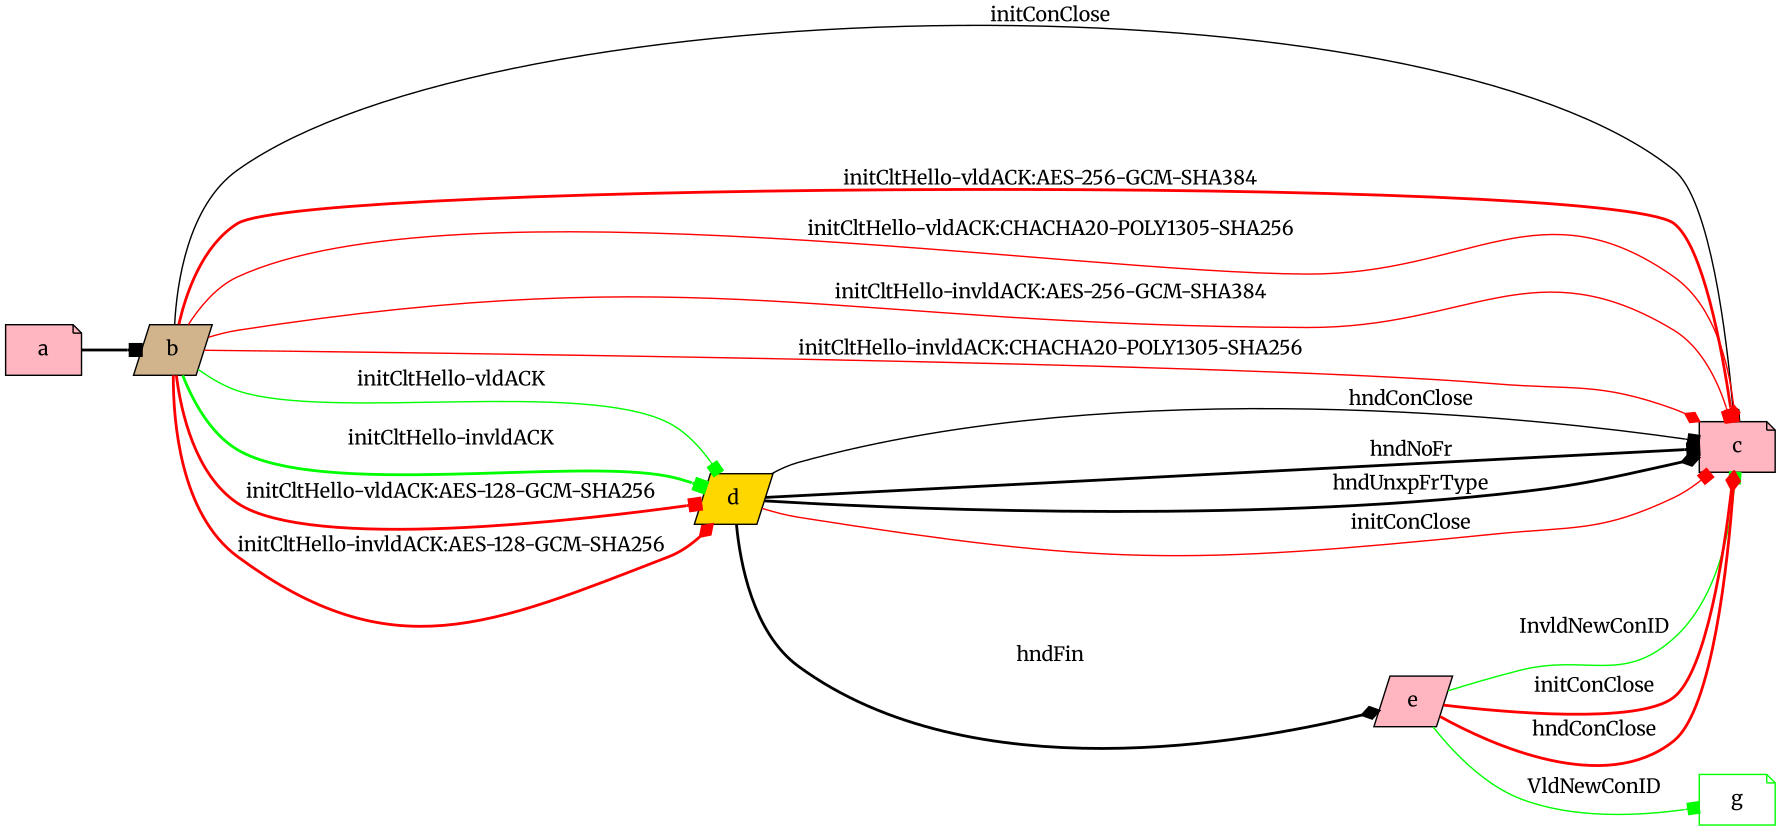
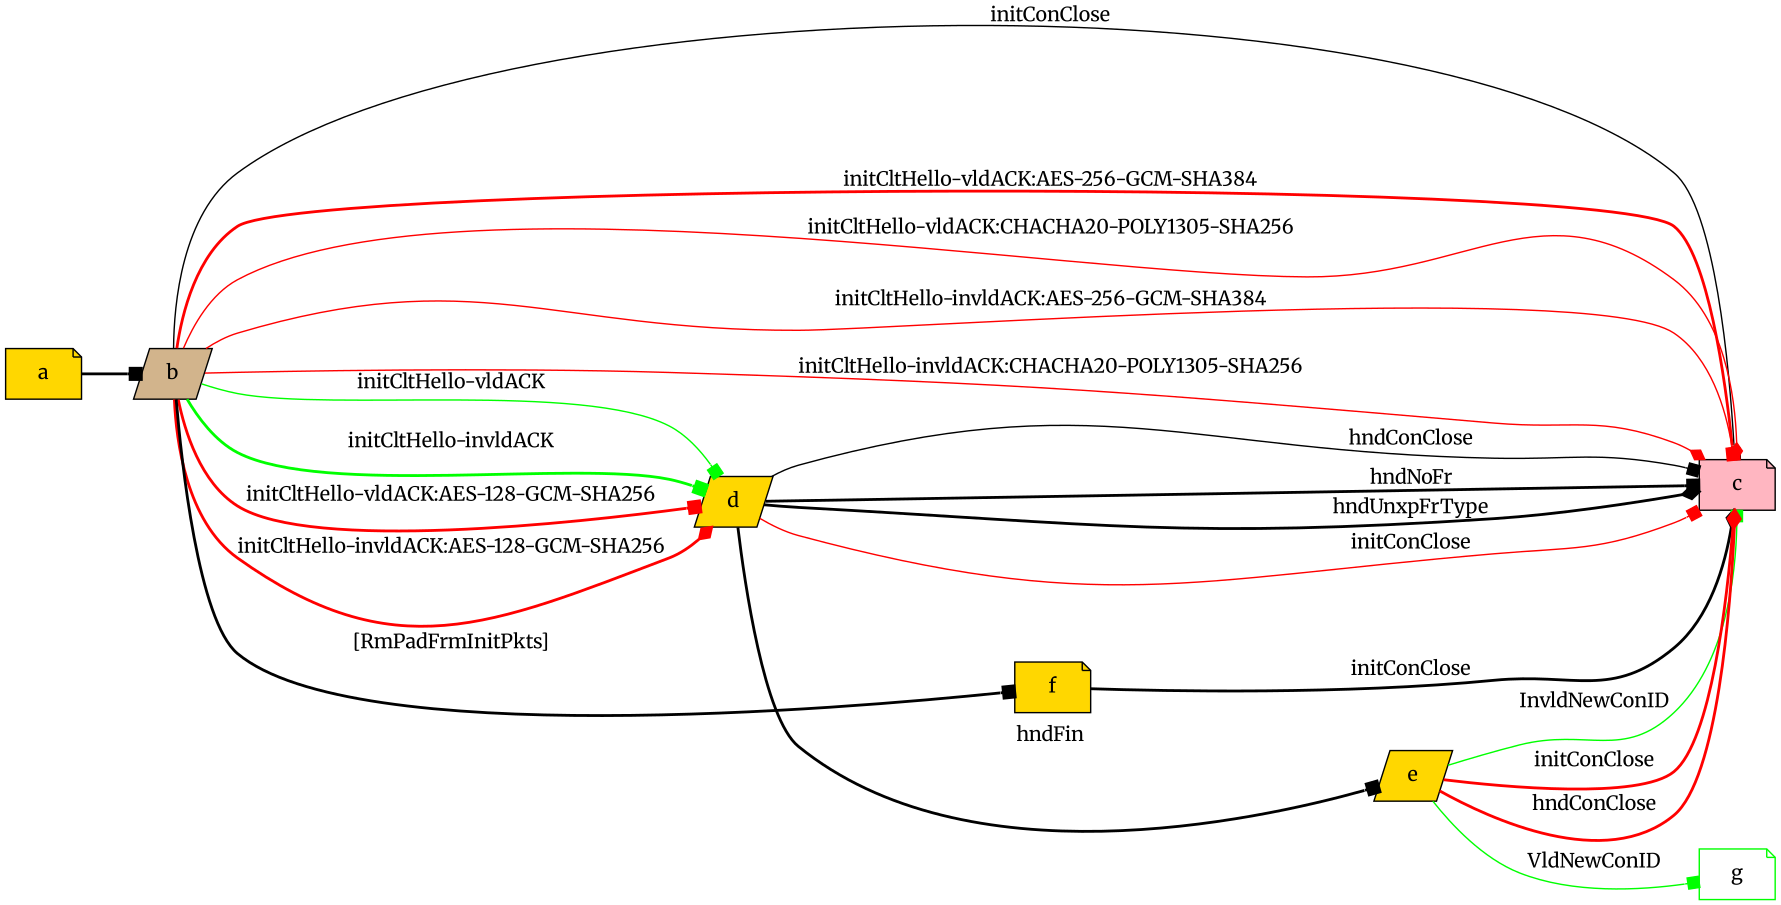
(44, 350) -> (44, 374)
none -> (1053, 687)
(1413, 701) -> (1413, 776)
(995, 740) -> (960, 818)
